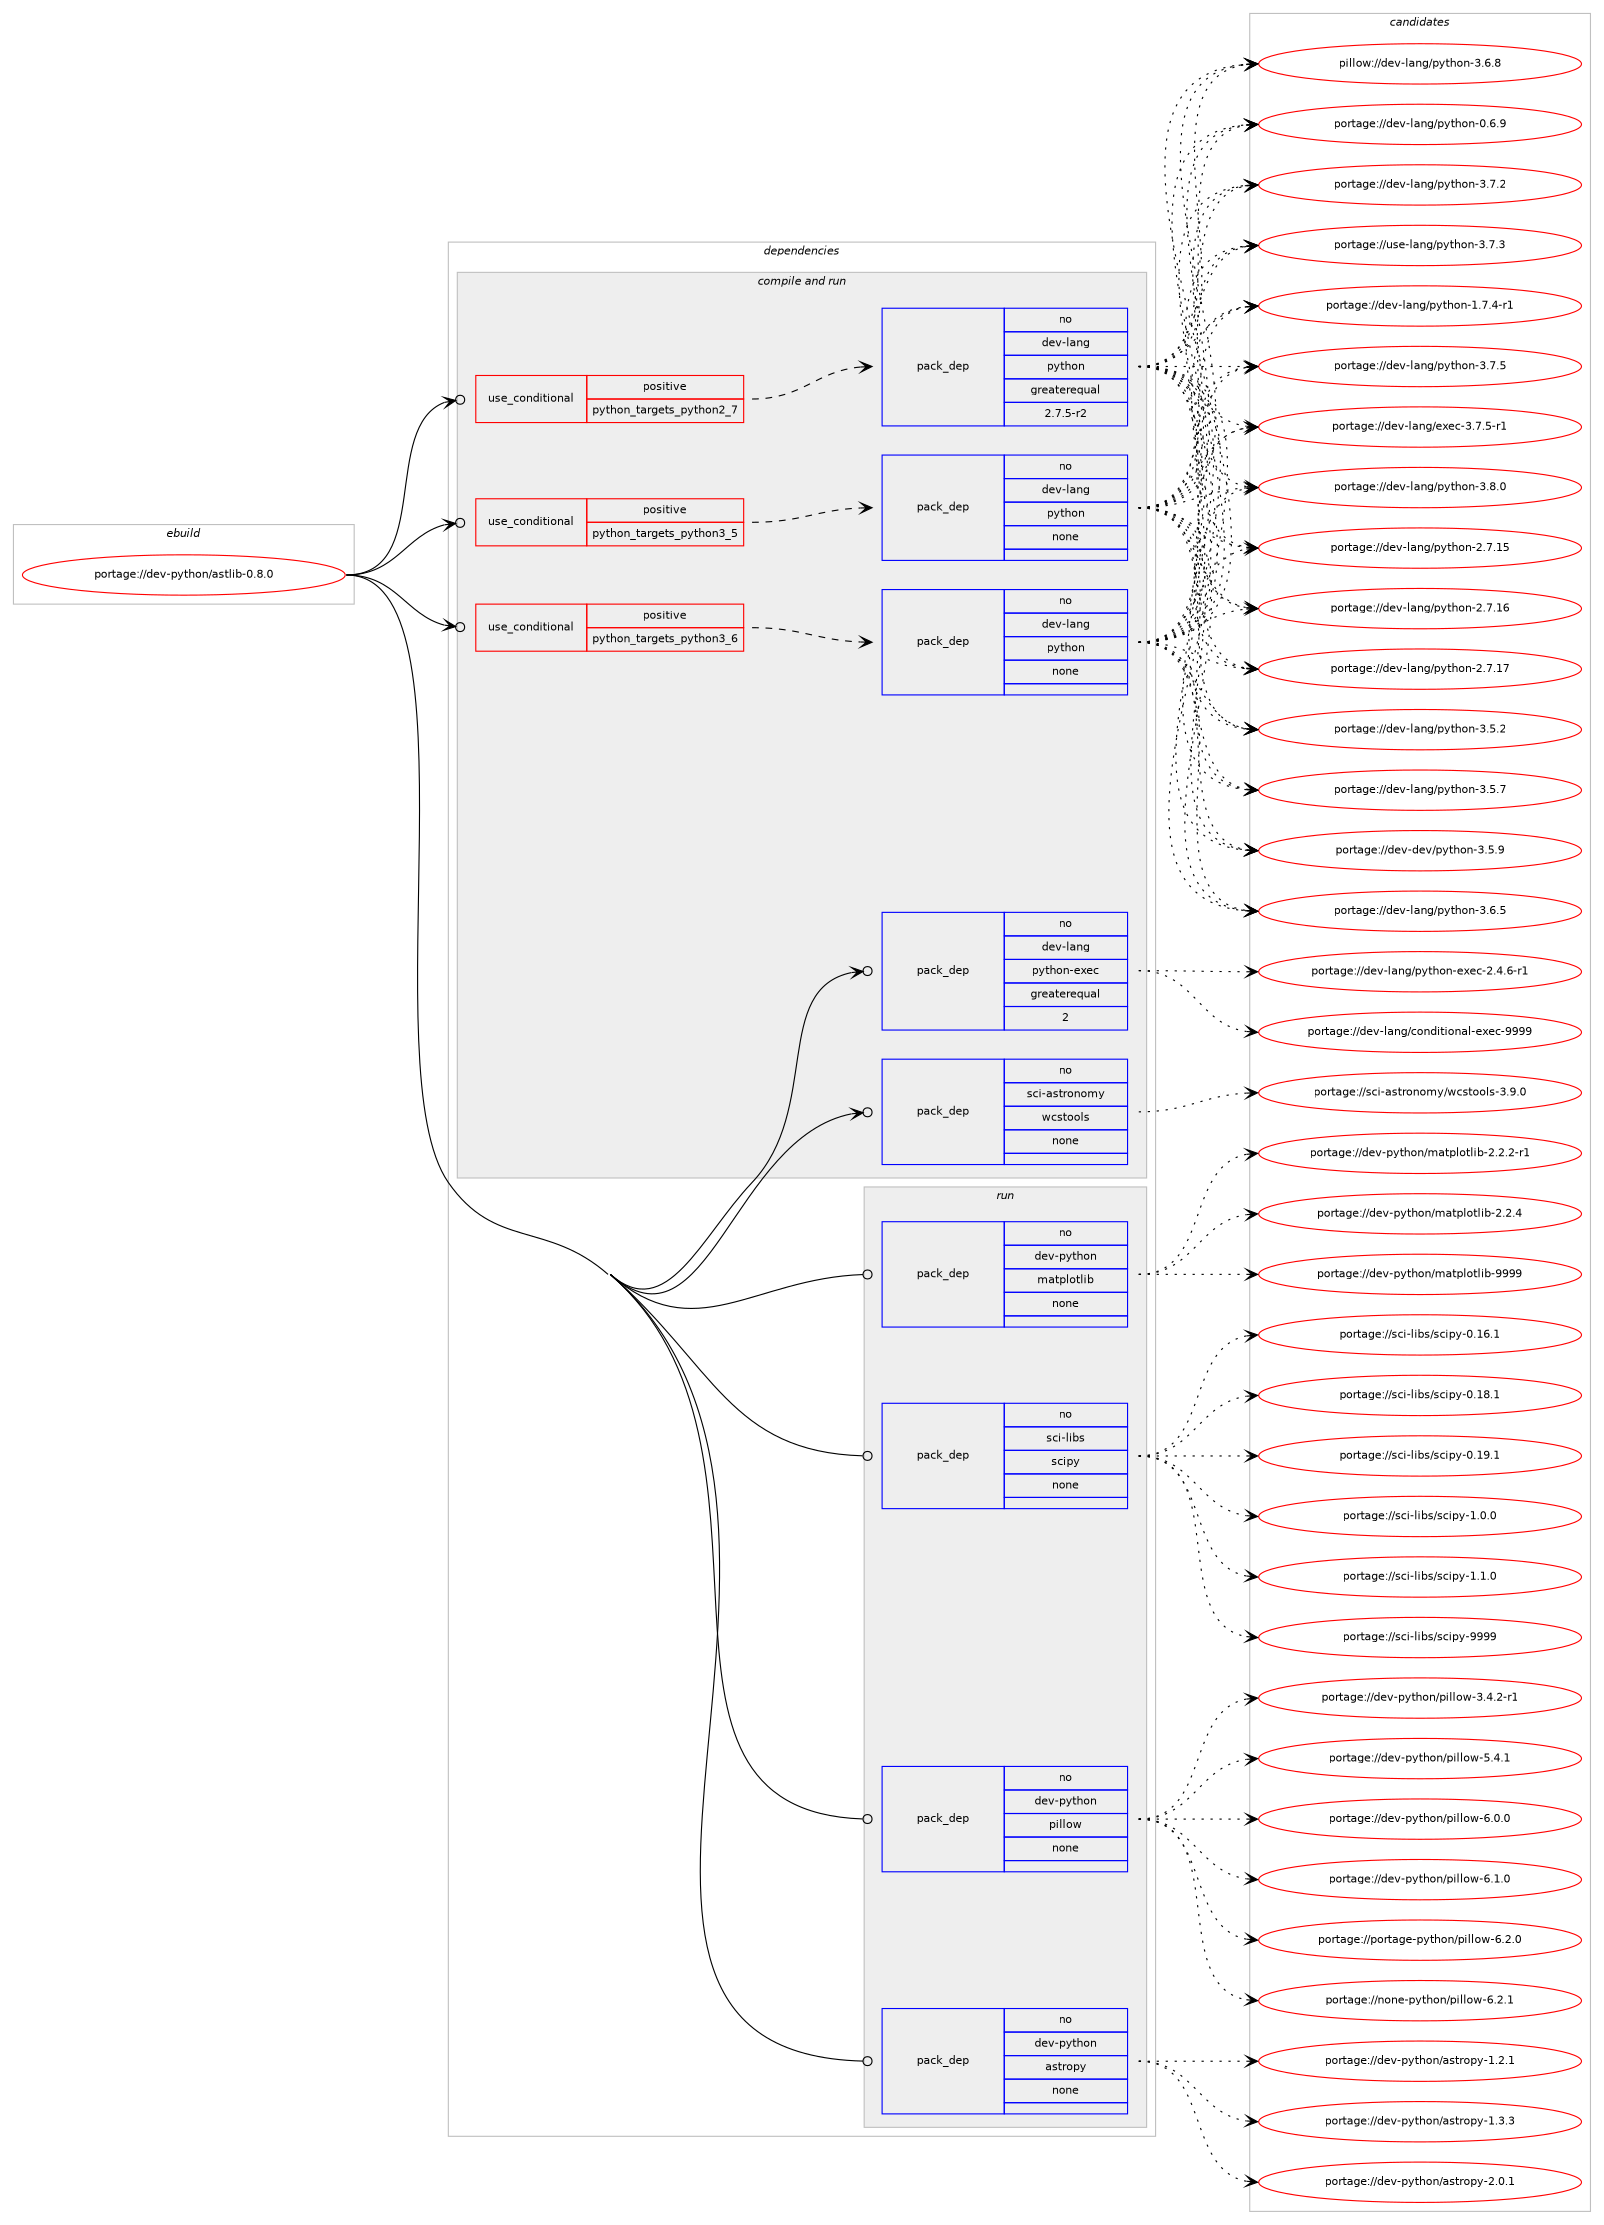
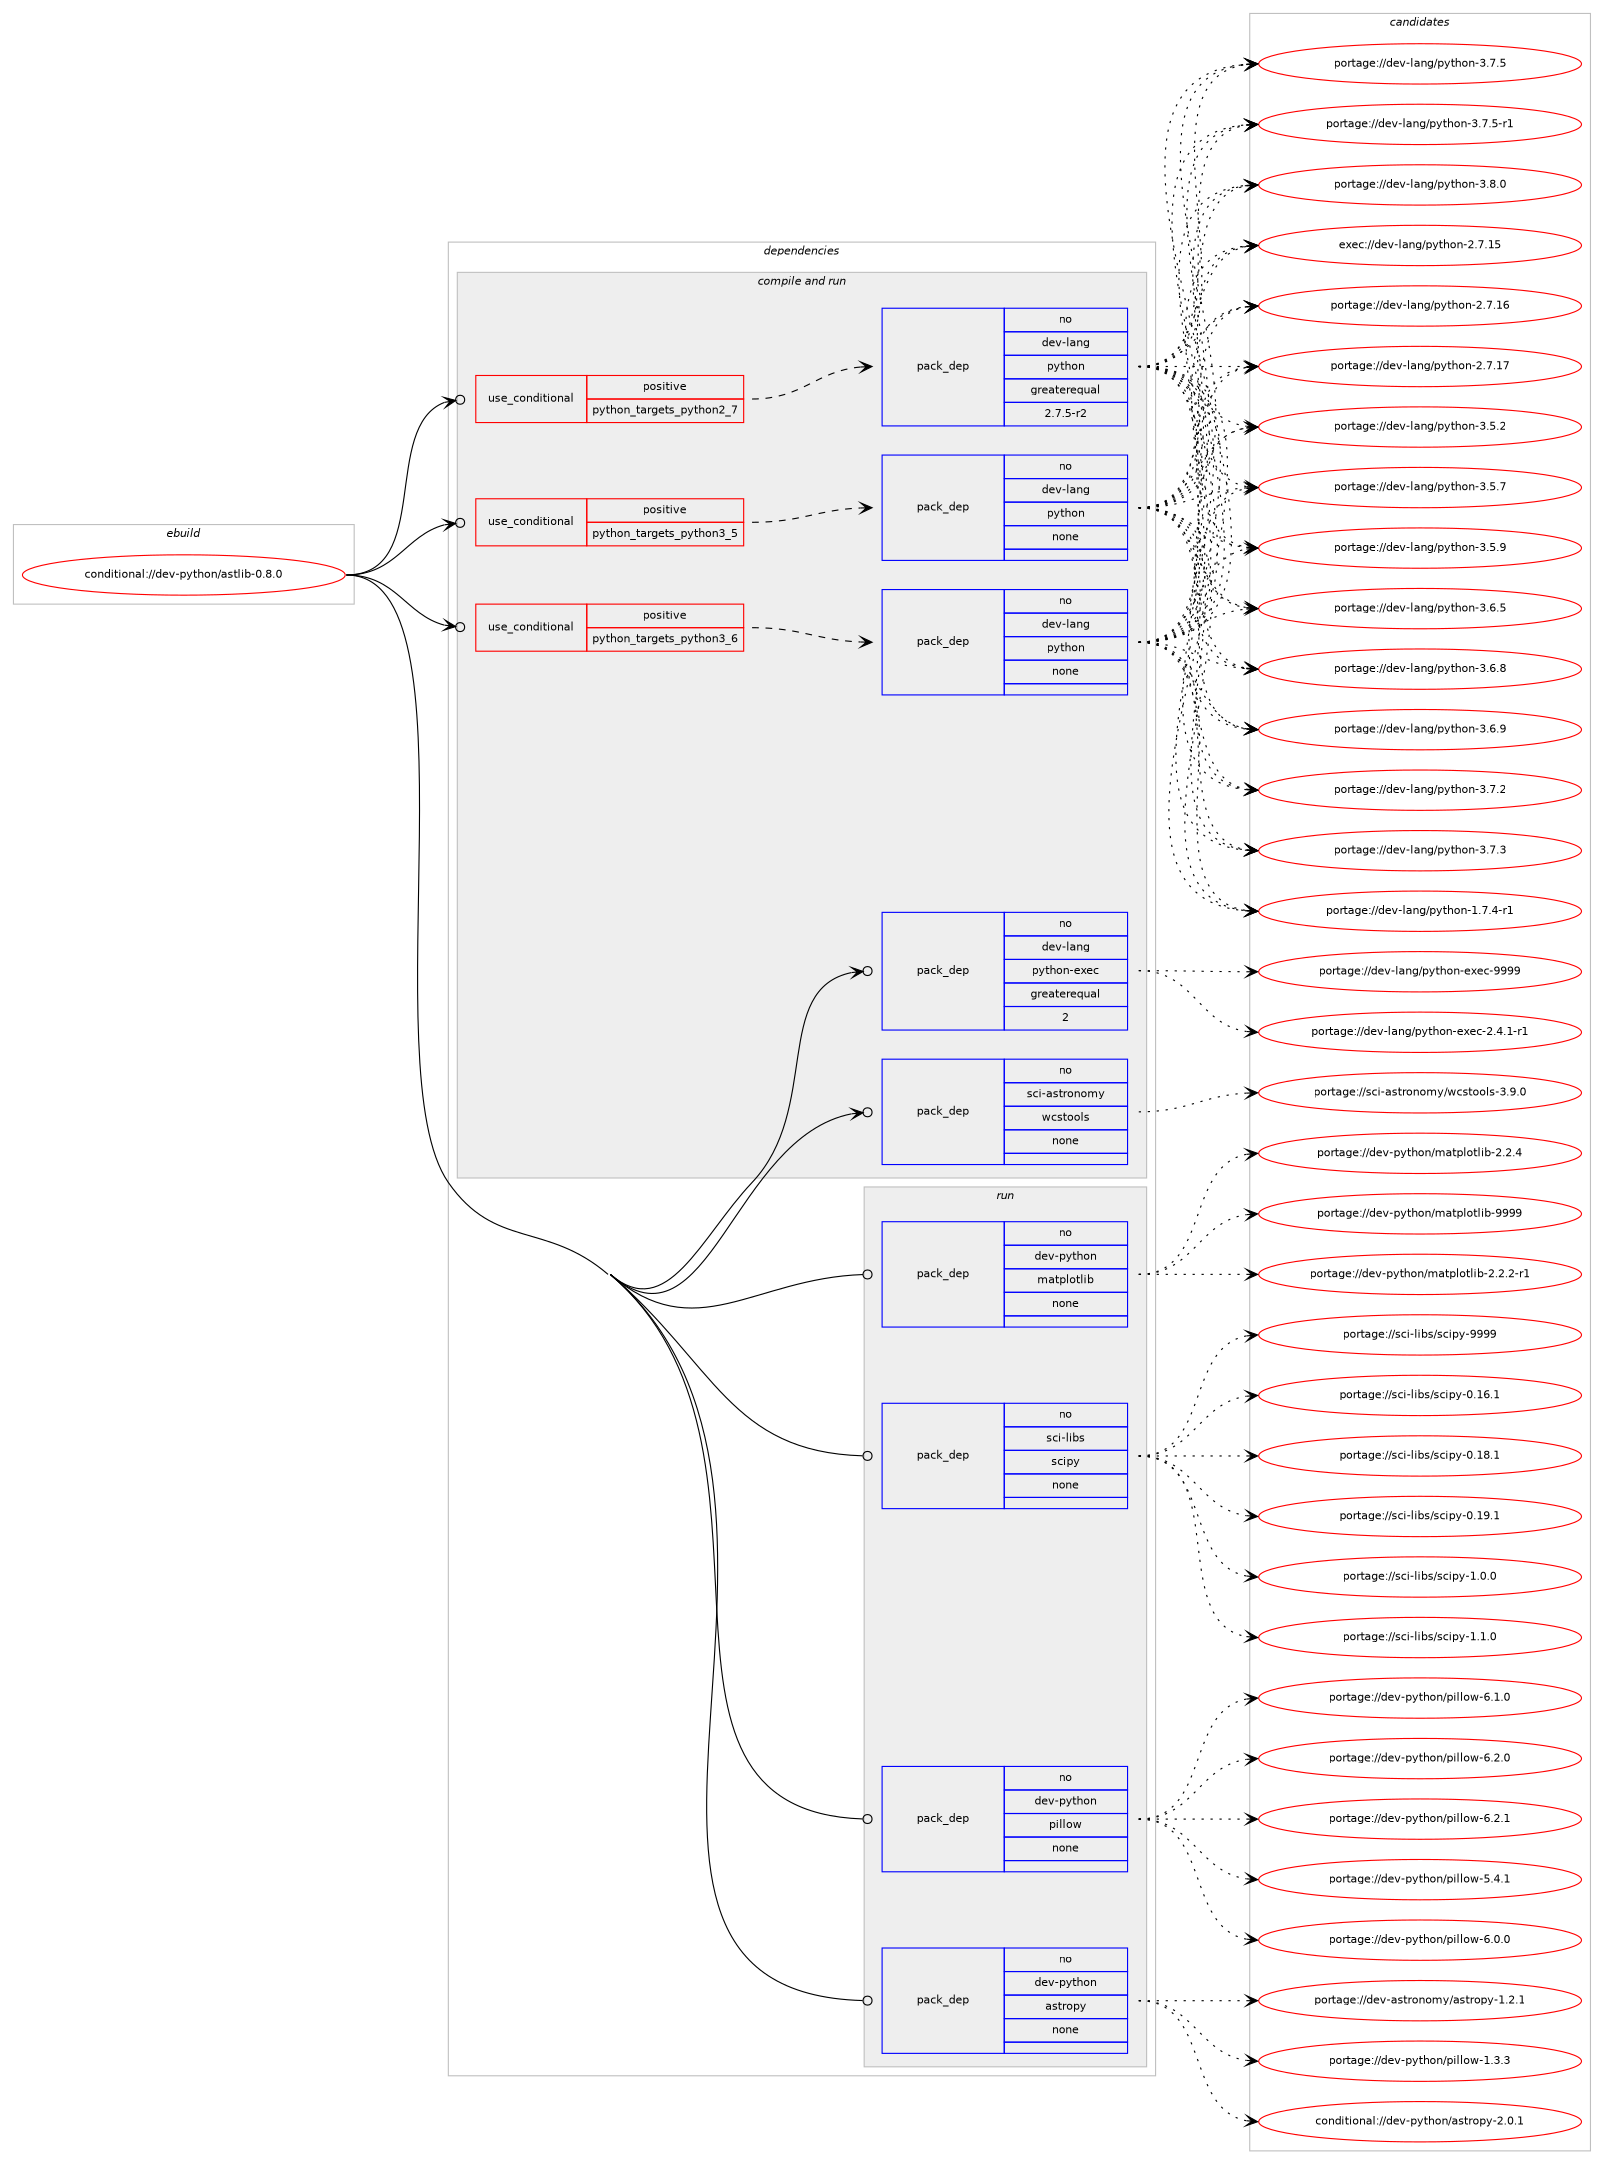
(1420, 64) -> (1420, 669)
(1420, 124) -> (1420, 730)
(1420, 245) -> (1420, 851)
(1420, 427) -> (1420, 124)
(1420, 548) -> (1420, 245)
(184, 575) -> (184, 575)
(1420, 851) -> (1420, 548)
(1420, 972) -> (1420, 1032)
(1420, 1032) -> (1420, 972)
(1420, 1698) -> none
(1420, 1940) -> (1420, 1759)
(1420, 2001) -> (1420, 1819)
(1420, 2061) -> (1420, 2001)
(1420, 2122) -> (1420, 2061)
(1420, 2182) -> (1420, 2122)
